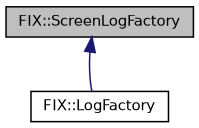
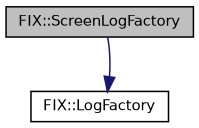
(90, 72) -> (110, 57)
